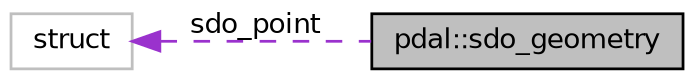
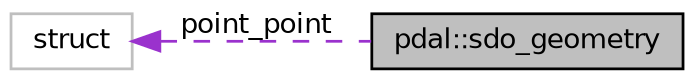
(252, 26) -> (252, 26)
